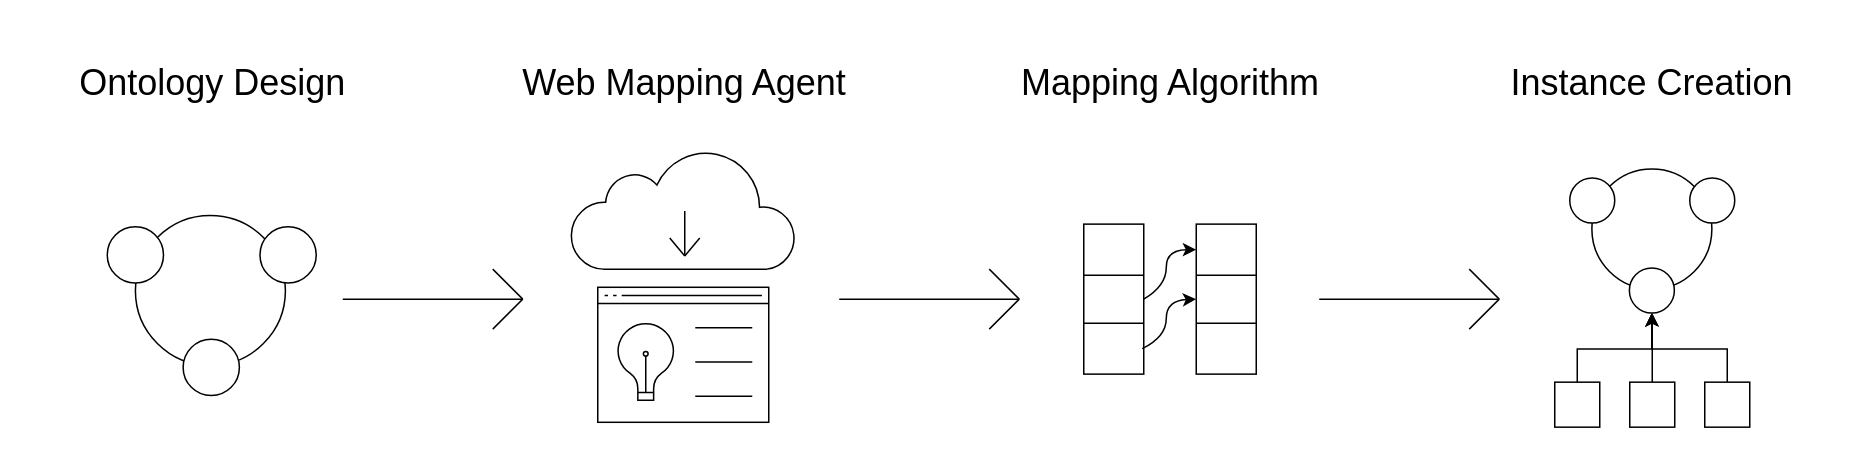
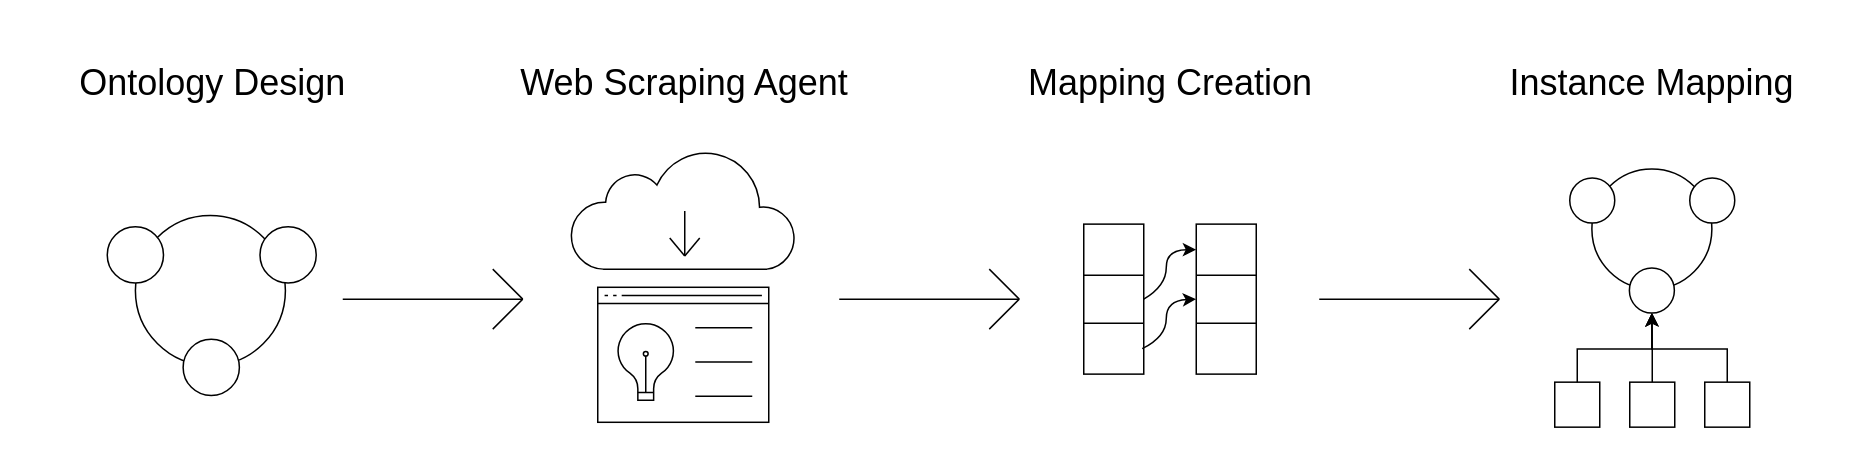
(685, 83) -> (685, 83)
(1171, 83) -> (1171, 83)
(1652, 83) -> (1652, 83)
